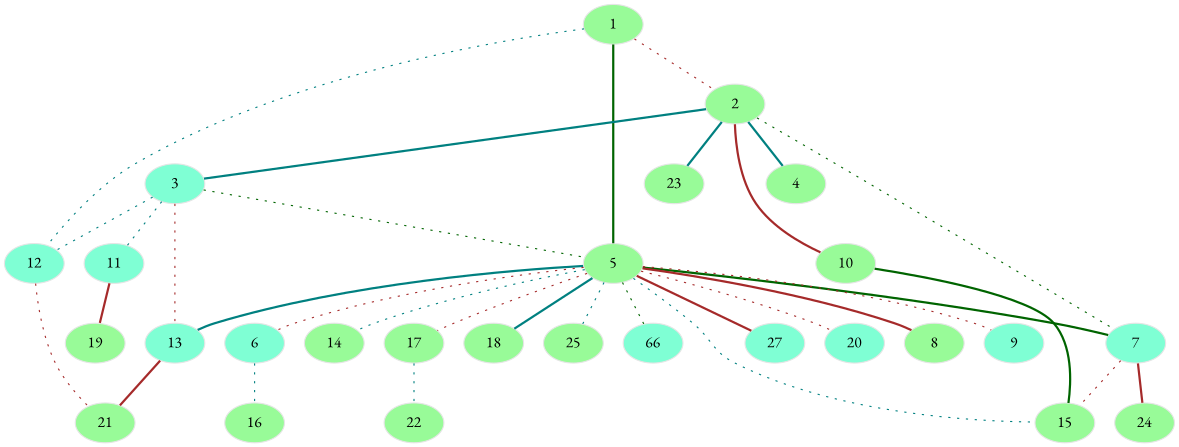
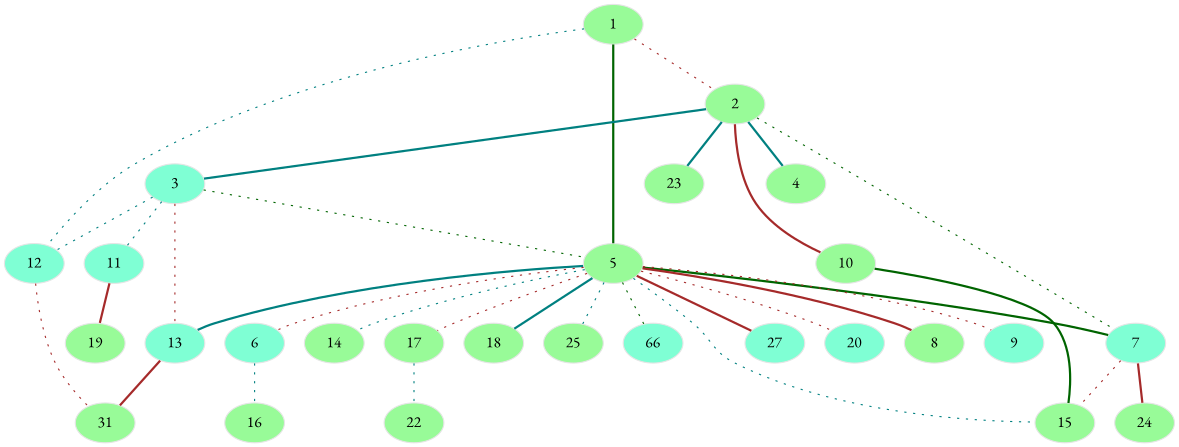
(105, 423) -> (105, 423)
